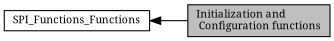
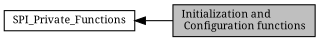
(77, 21) -> (70, 21)
